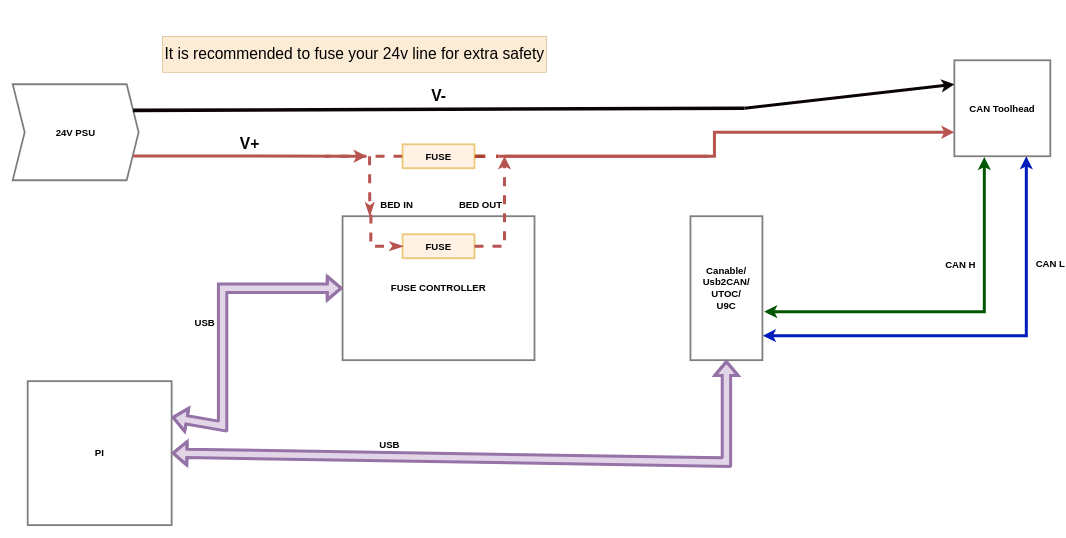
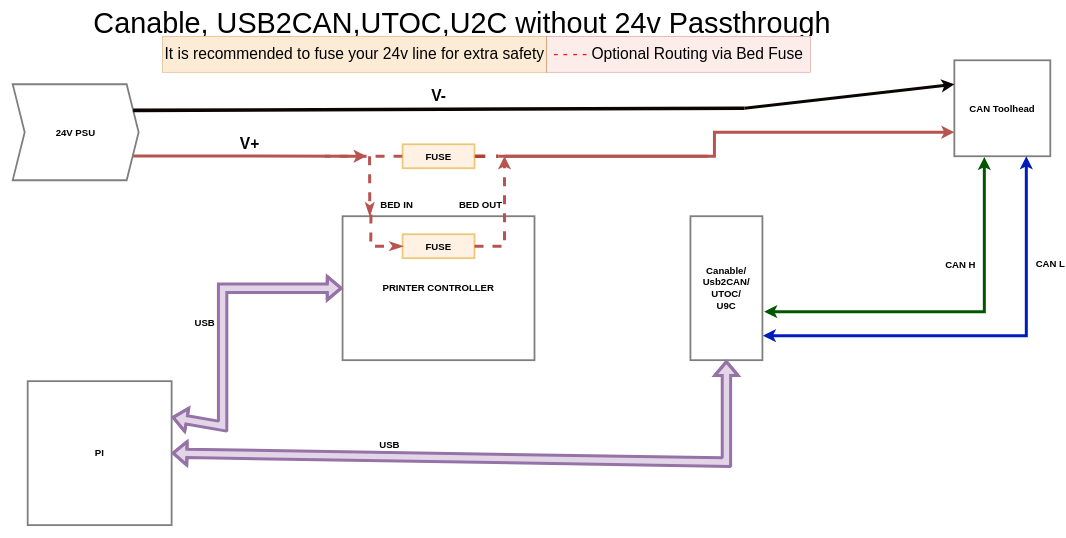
none -> (498, 24)
none -> (678, 54)
(438, 288) -> (438, 288)
